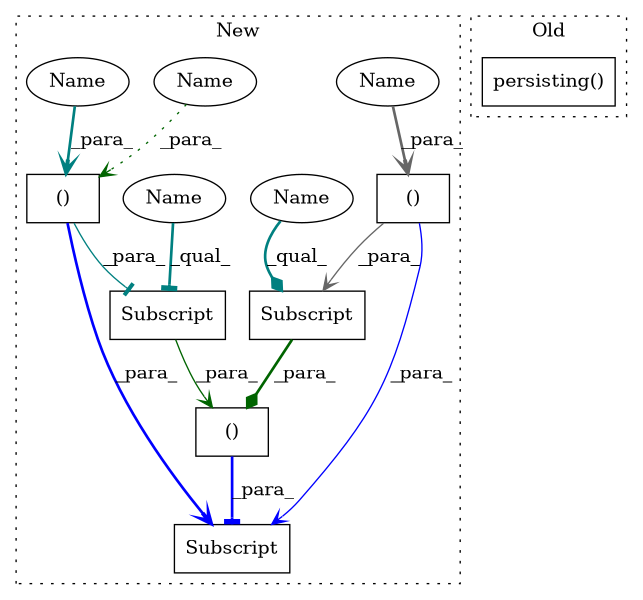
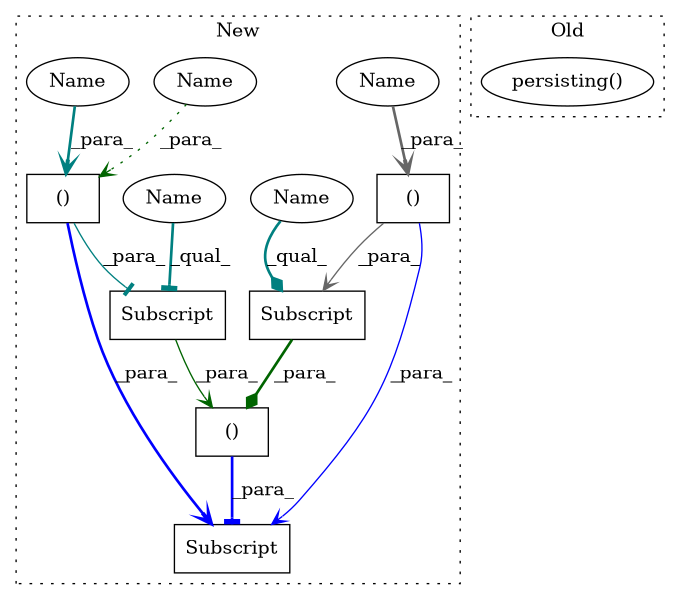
(549, 82) -> (568, 82)
